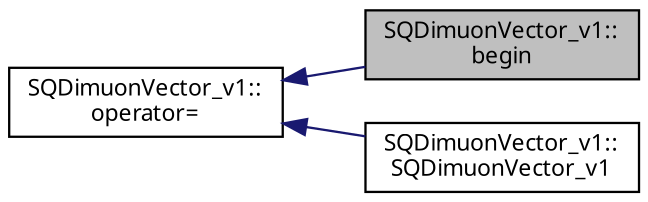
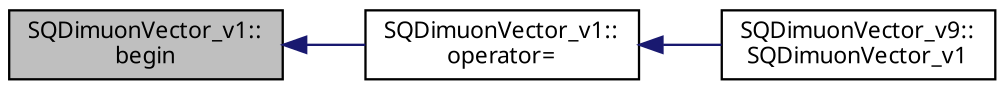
(336, 72) -> (336, 45)
(502, 157) -> (859, 45)
